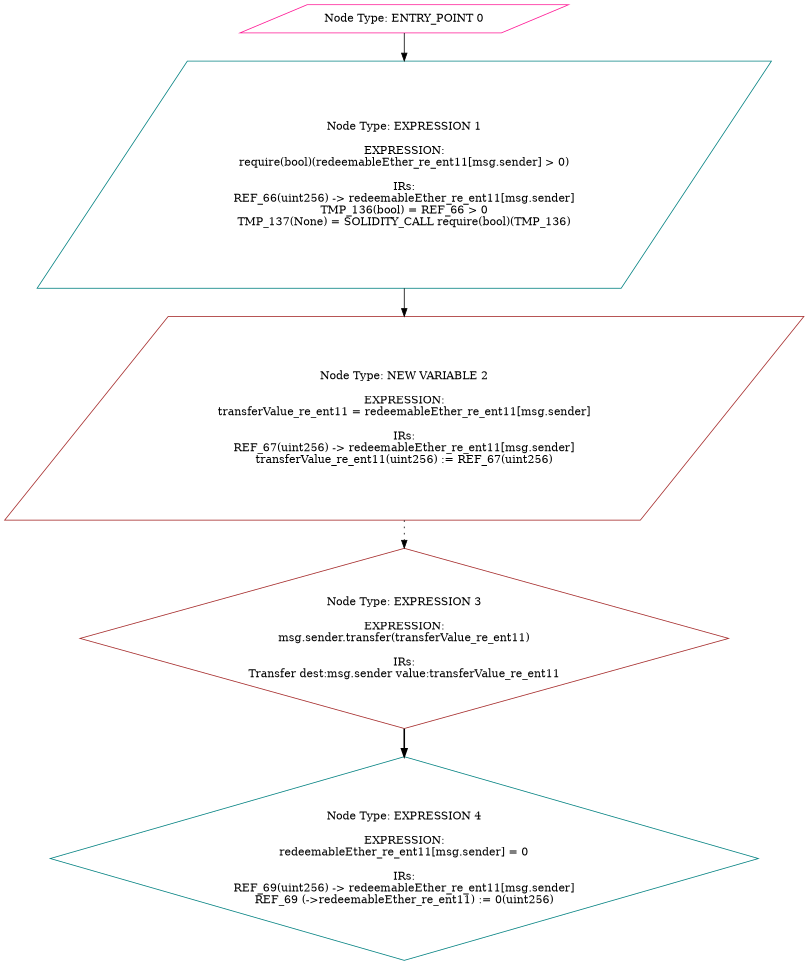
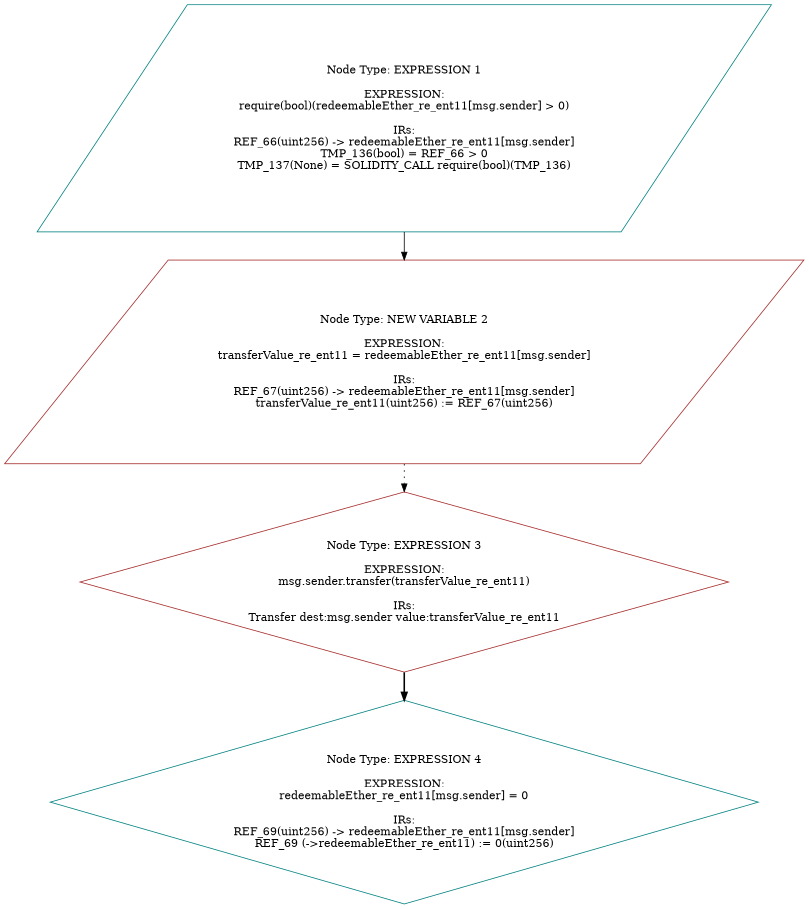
(404, 19) -> none
